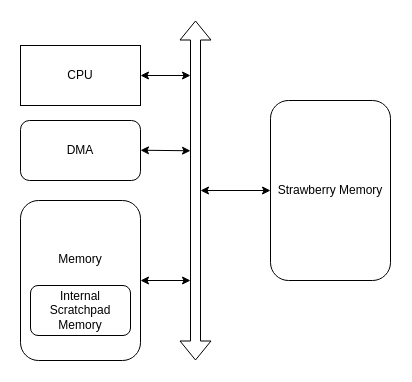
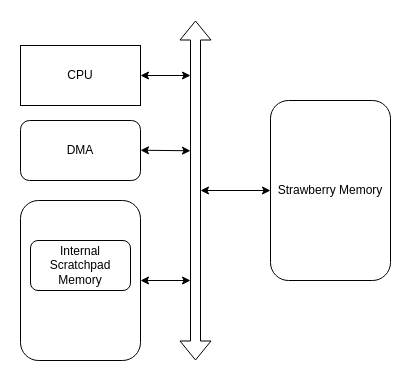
(81, 281) -> (81, 281)
(81, 311) -> (81, 266)
